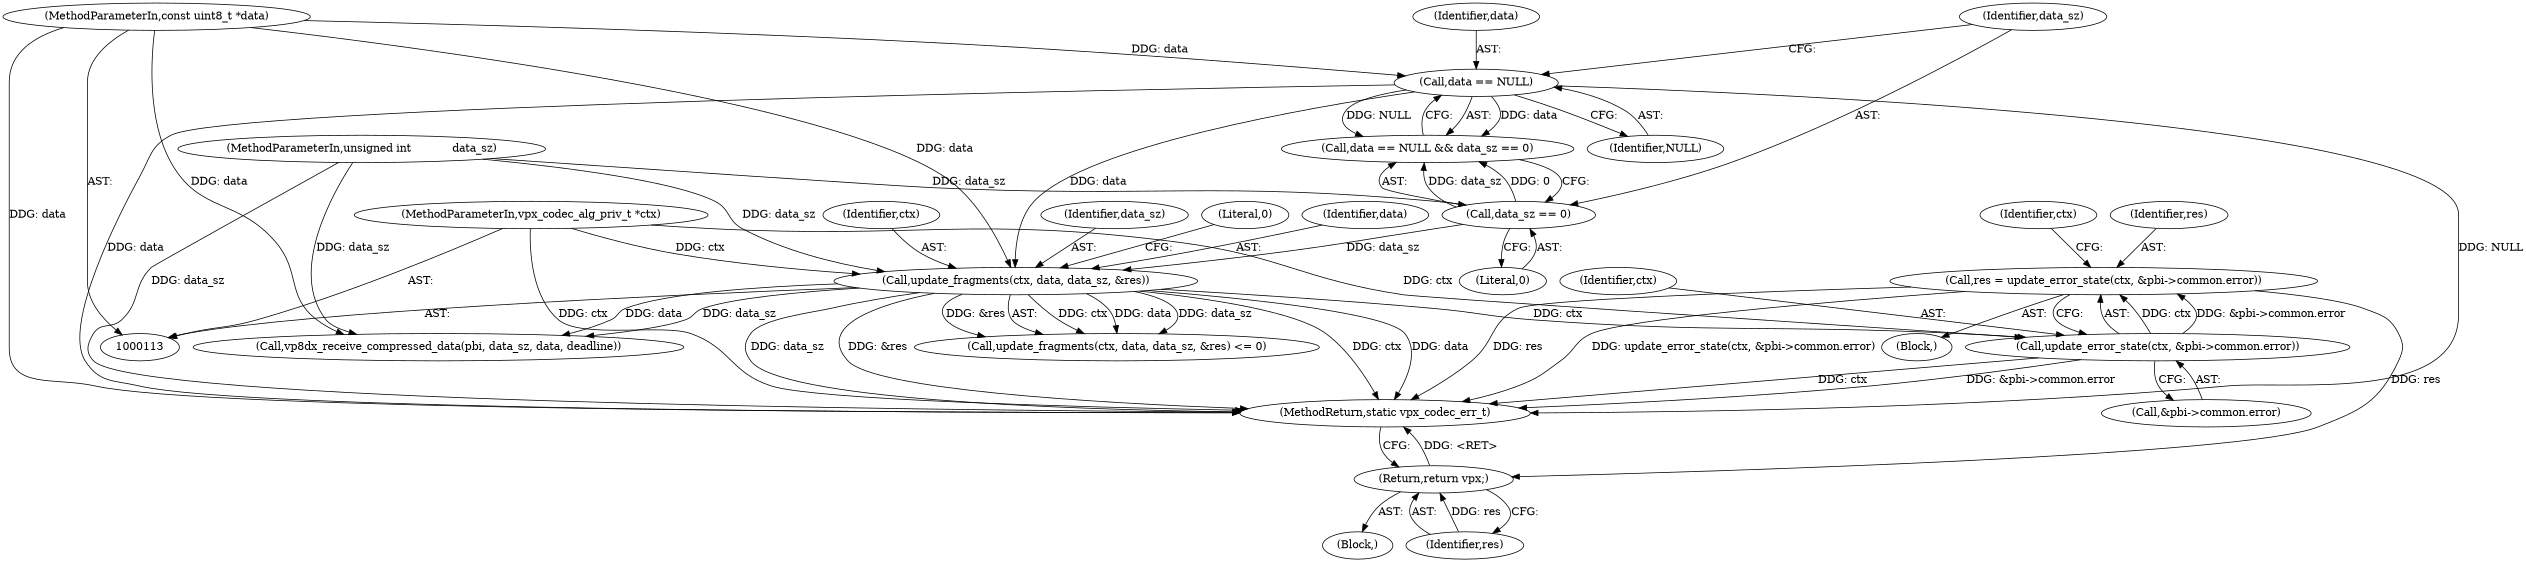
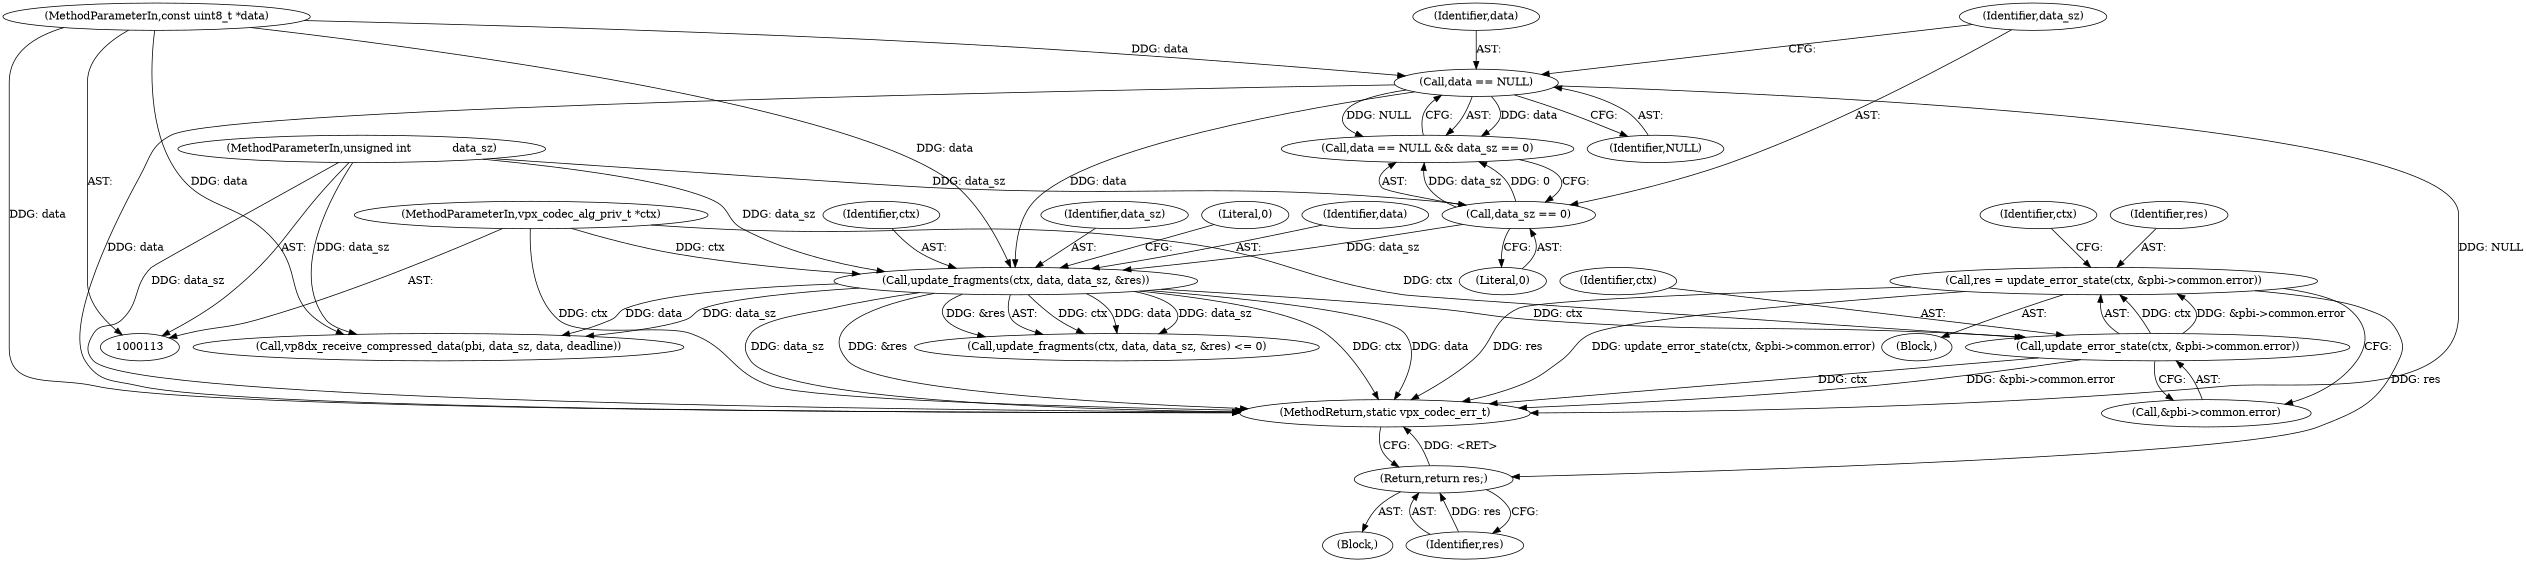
(515, 304) -> (268, 257)
(2054, 317) -> (2365, 338)
(1434, 479) -> (1434, 479)
